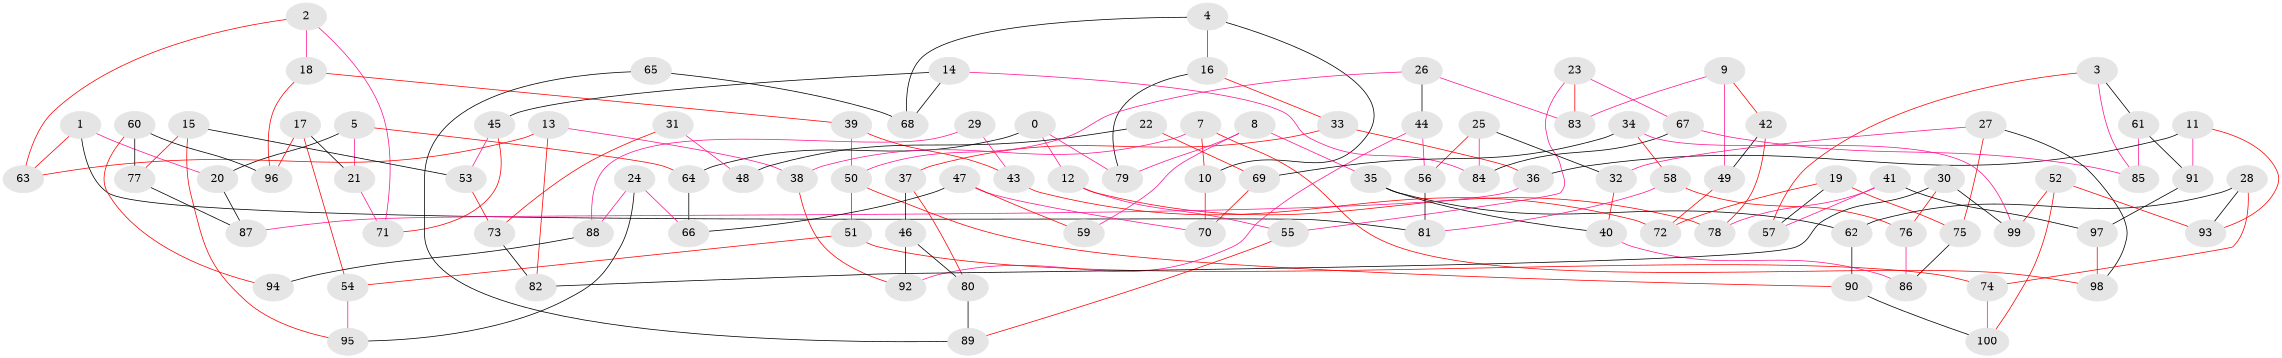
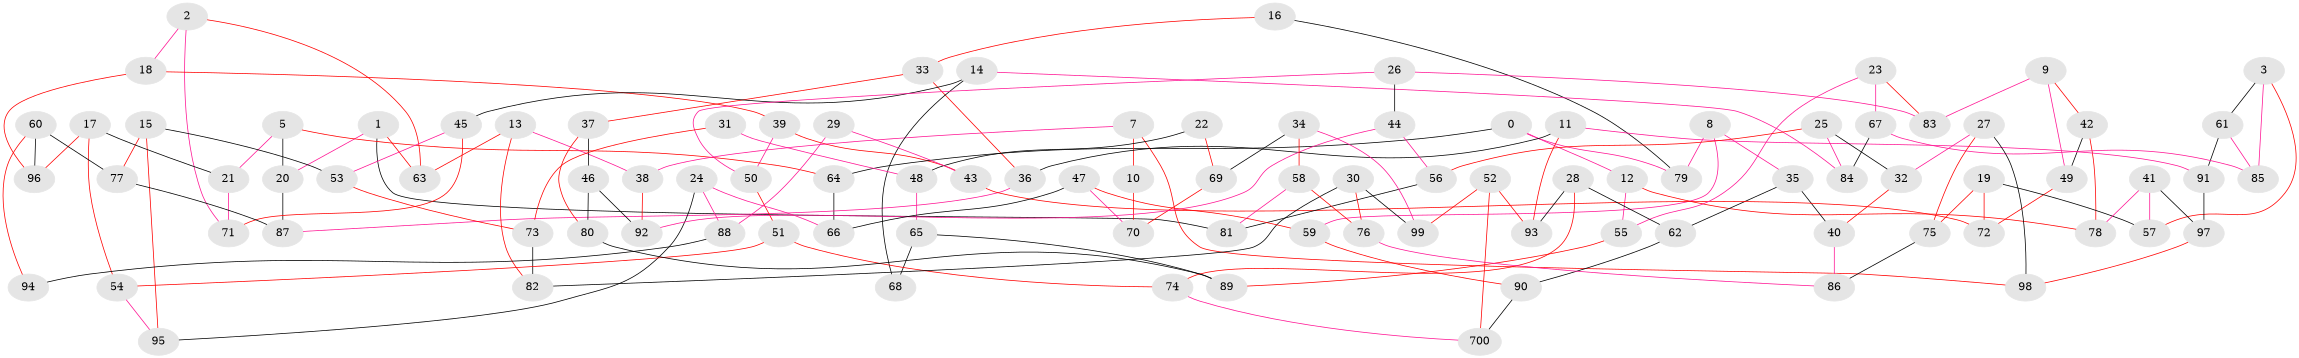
(1207, 17) -> none
none -> (917, 210)
(1417, 274) -> (1368, 256)
(1987, 342) -> (1480, 342)
